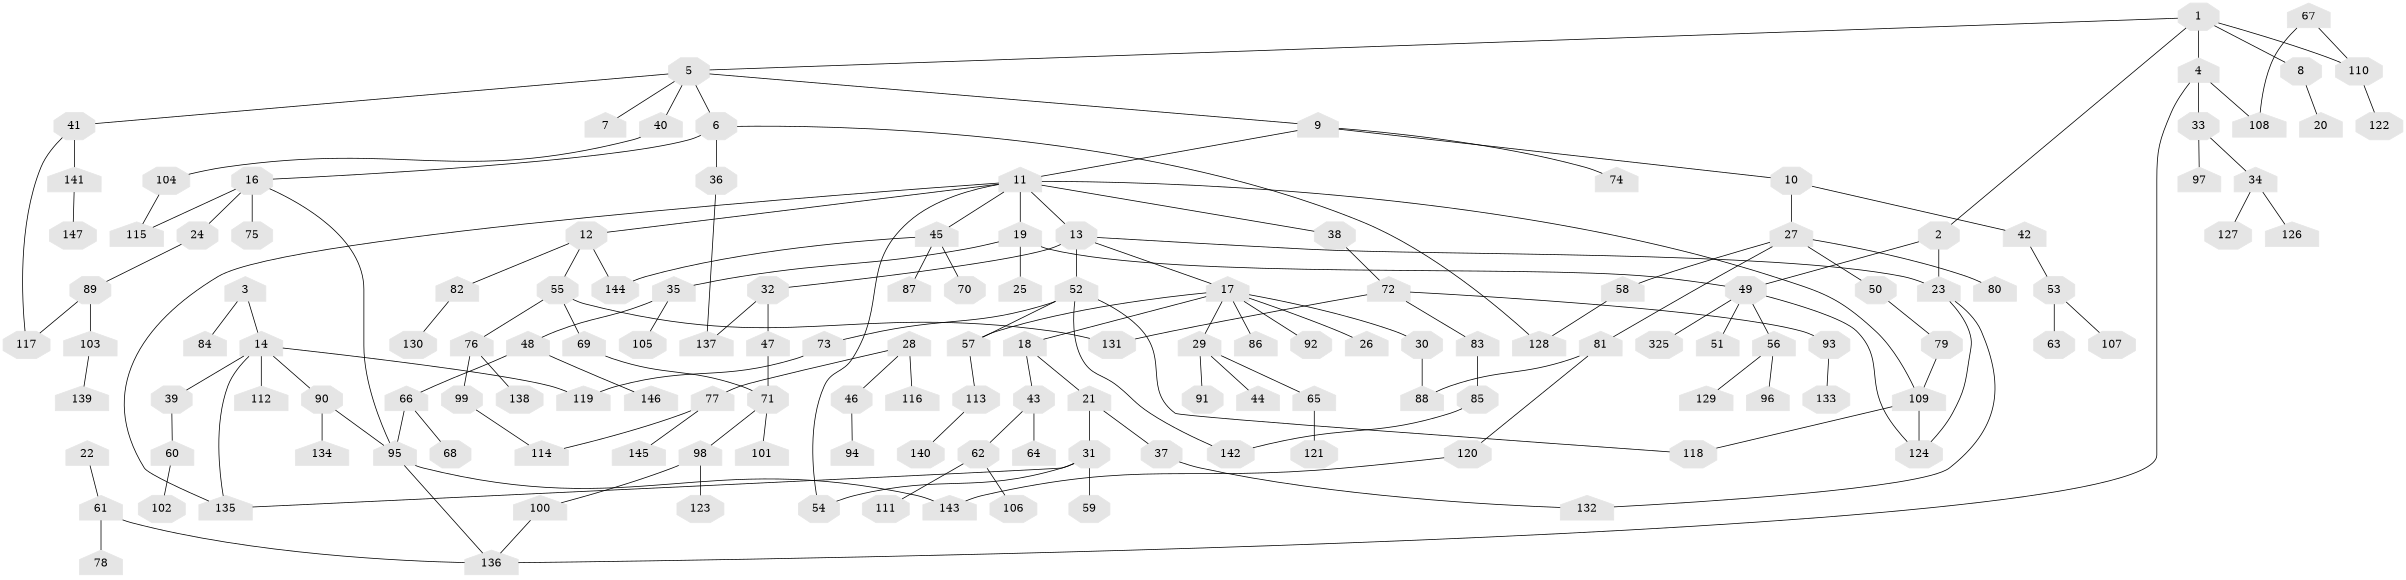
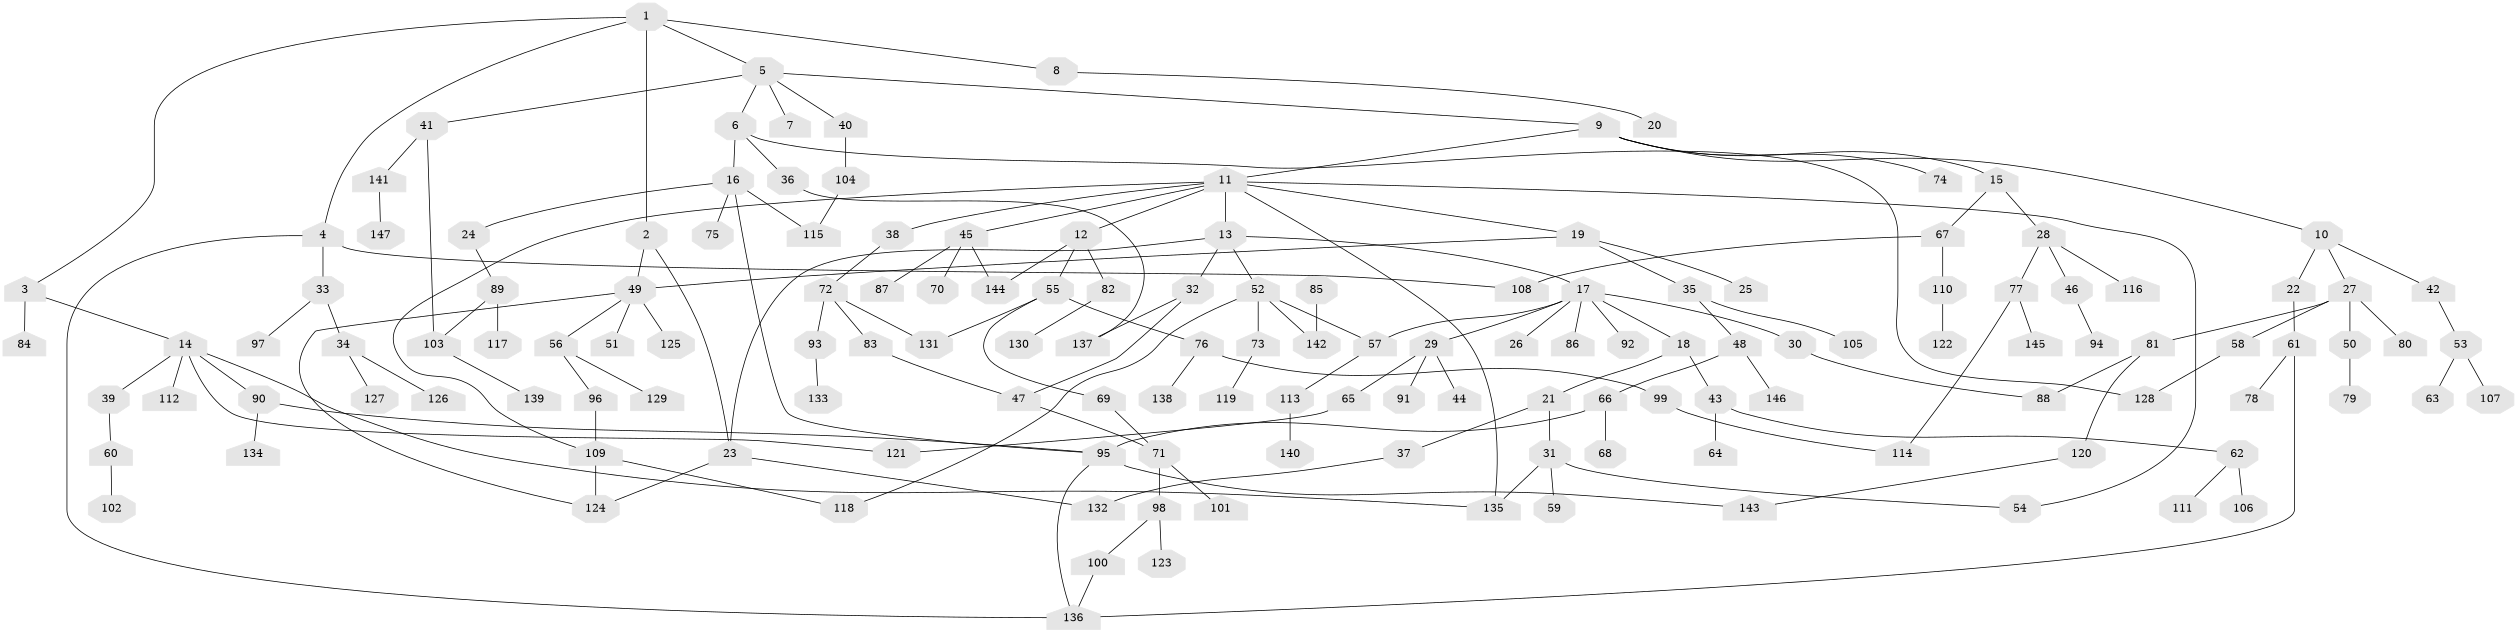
(2277, 40) -> (270, 51)
none -> (1997, 181)
(26, 230) -> (430, 236)
none -> (2307, 264)
(1659, 345) -> (671, 345)
(426, 365) -> (515, 437)
(1478, 371) -> (946, 376)
(1930, 373) -> (596, 425)
